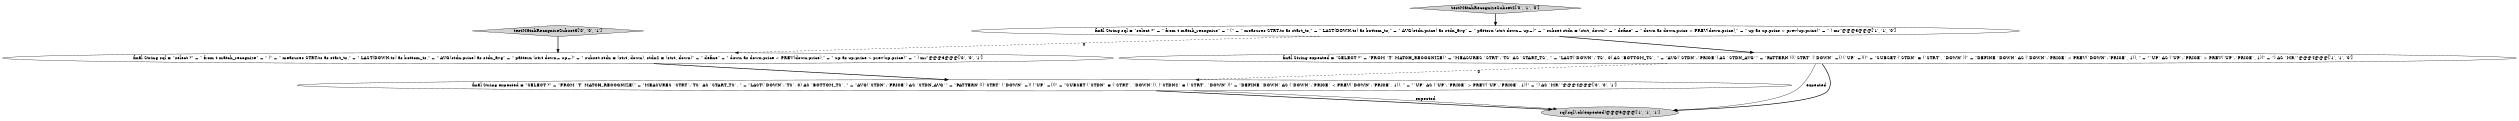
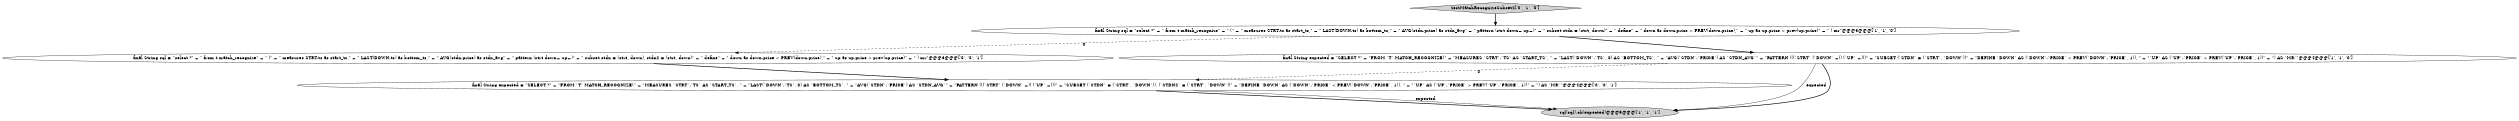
(558, 31) -> none
